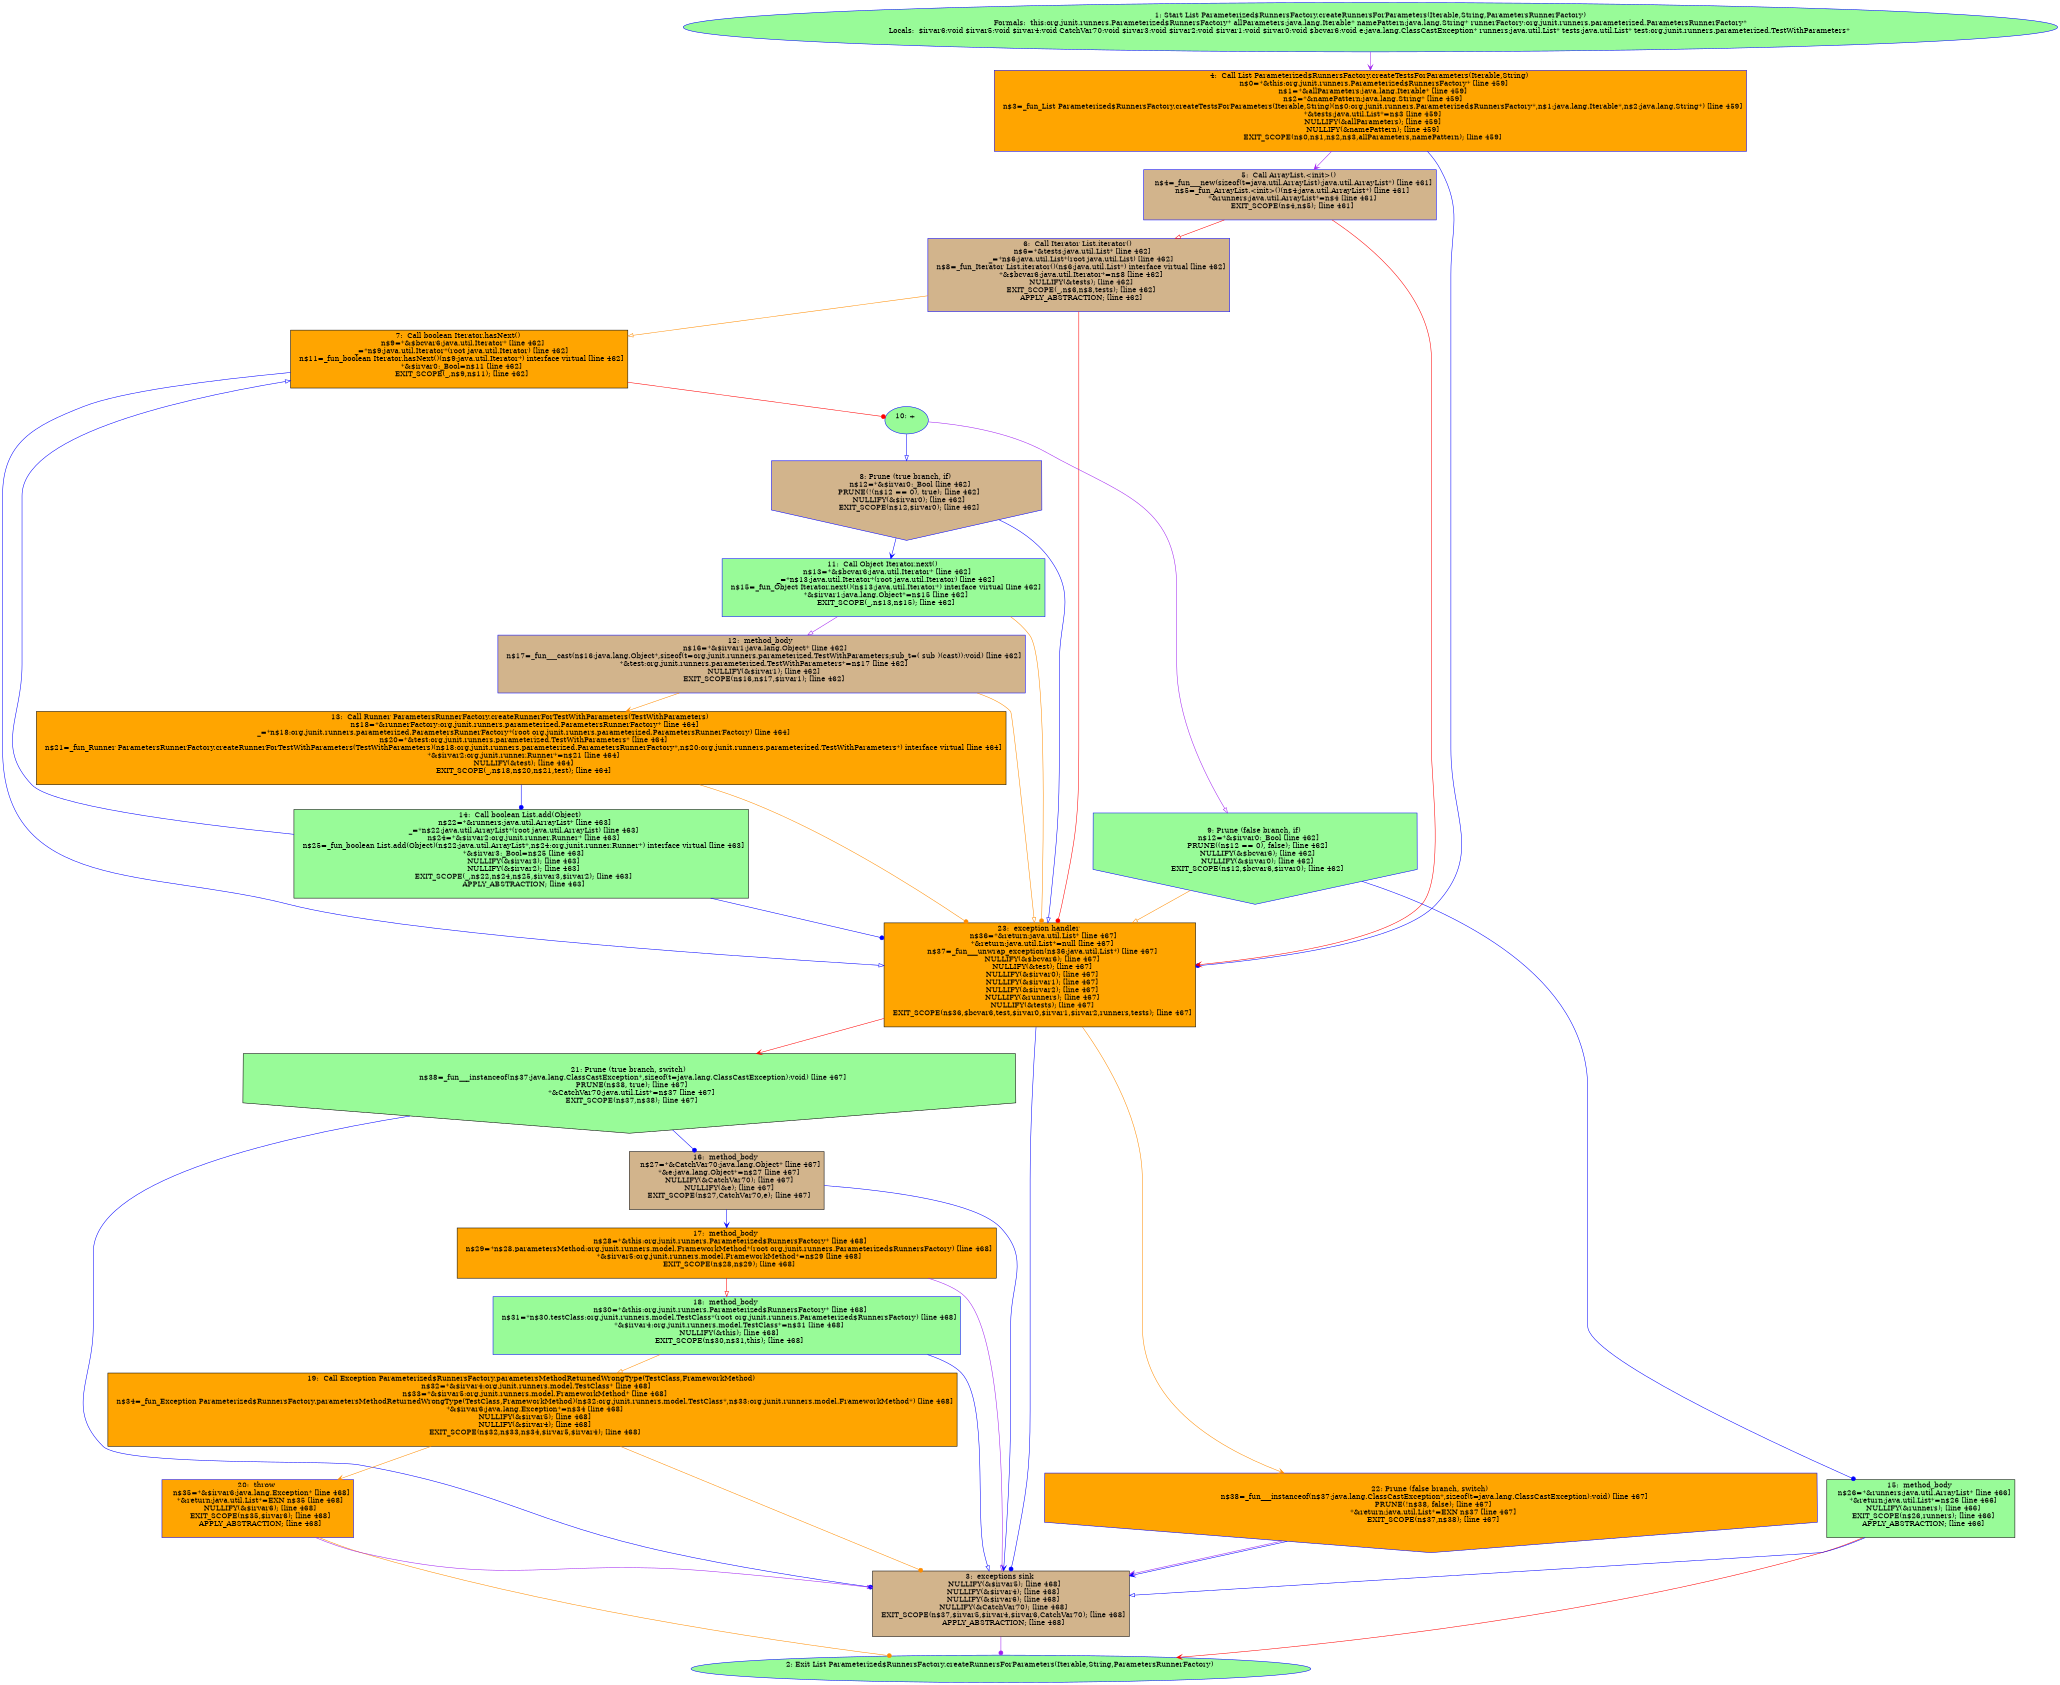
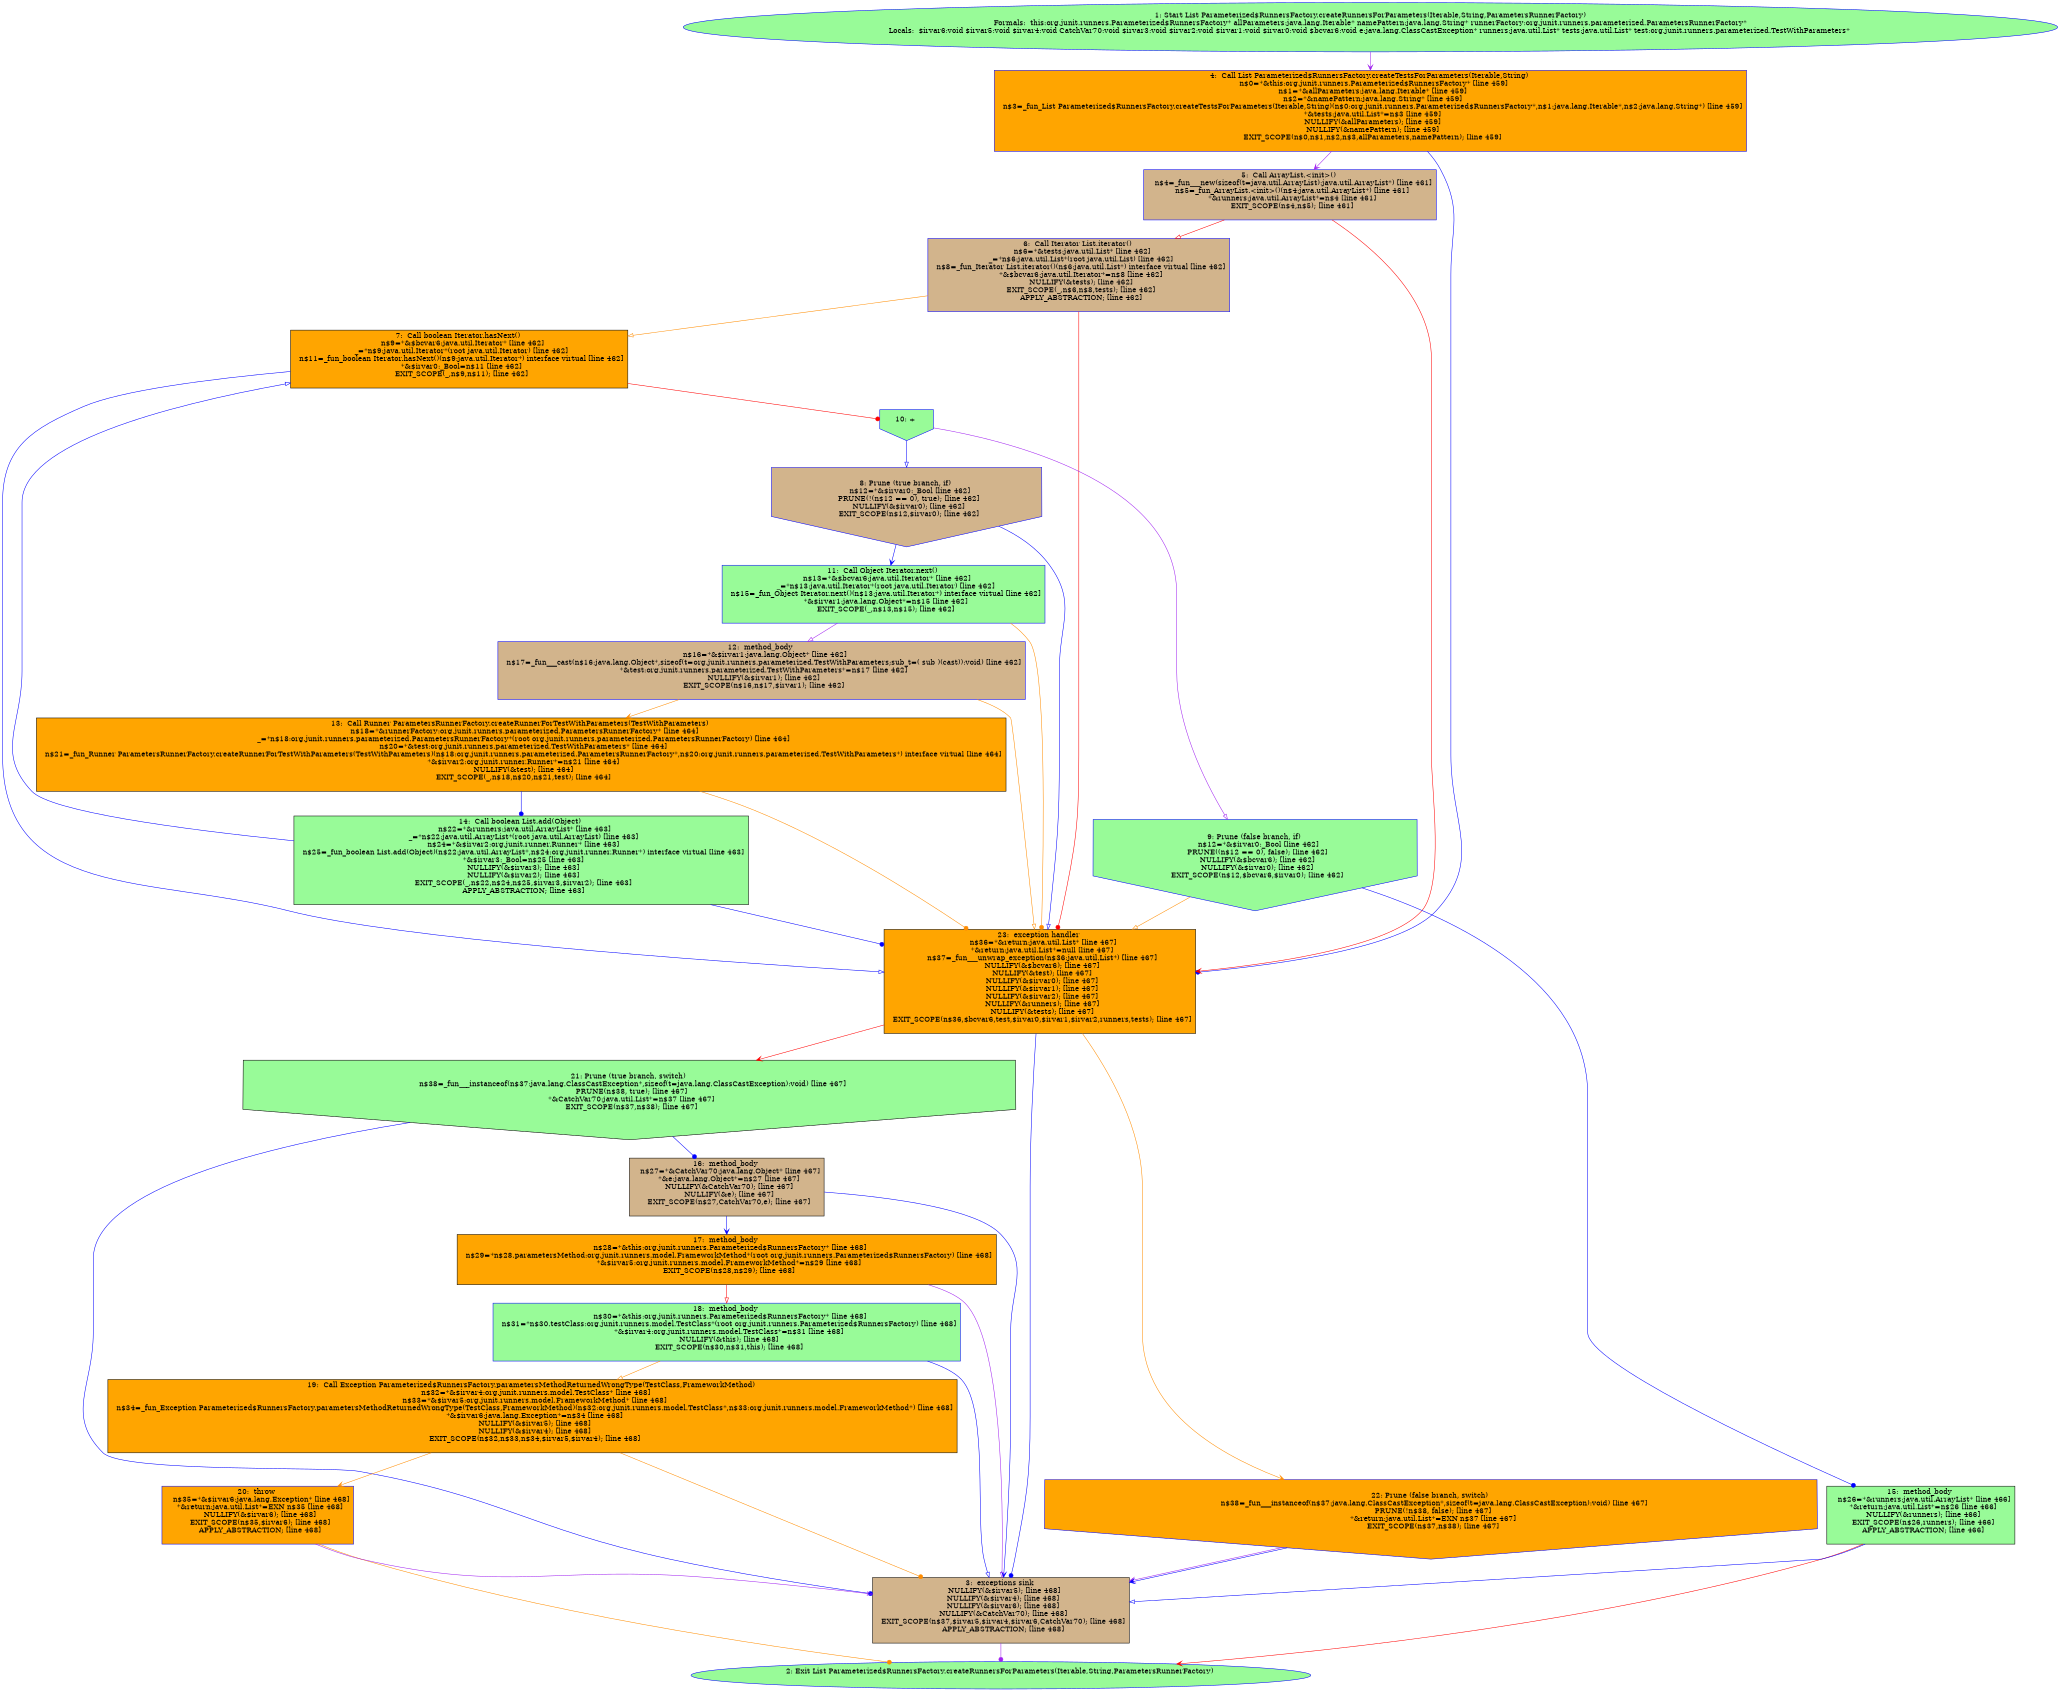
(907, 420) -> (907, 424)
